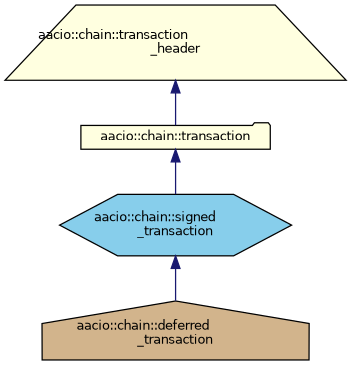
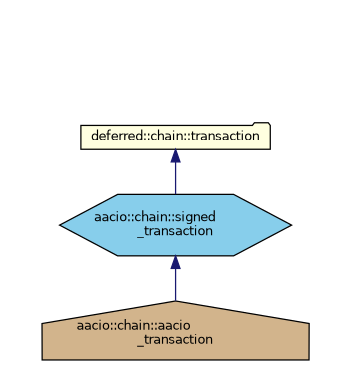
(176, 43) -> none
(176, 137) -> (176, 137)
(176, 334) -> (176, 334)
